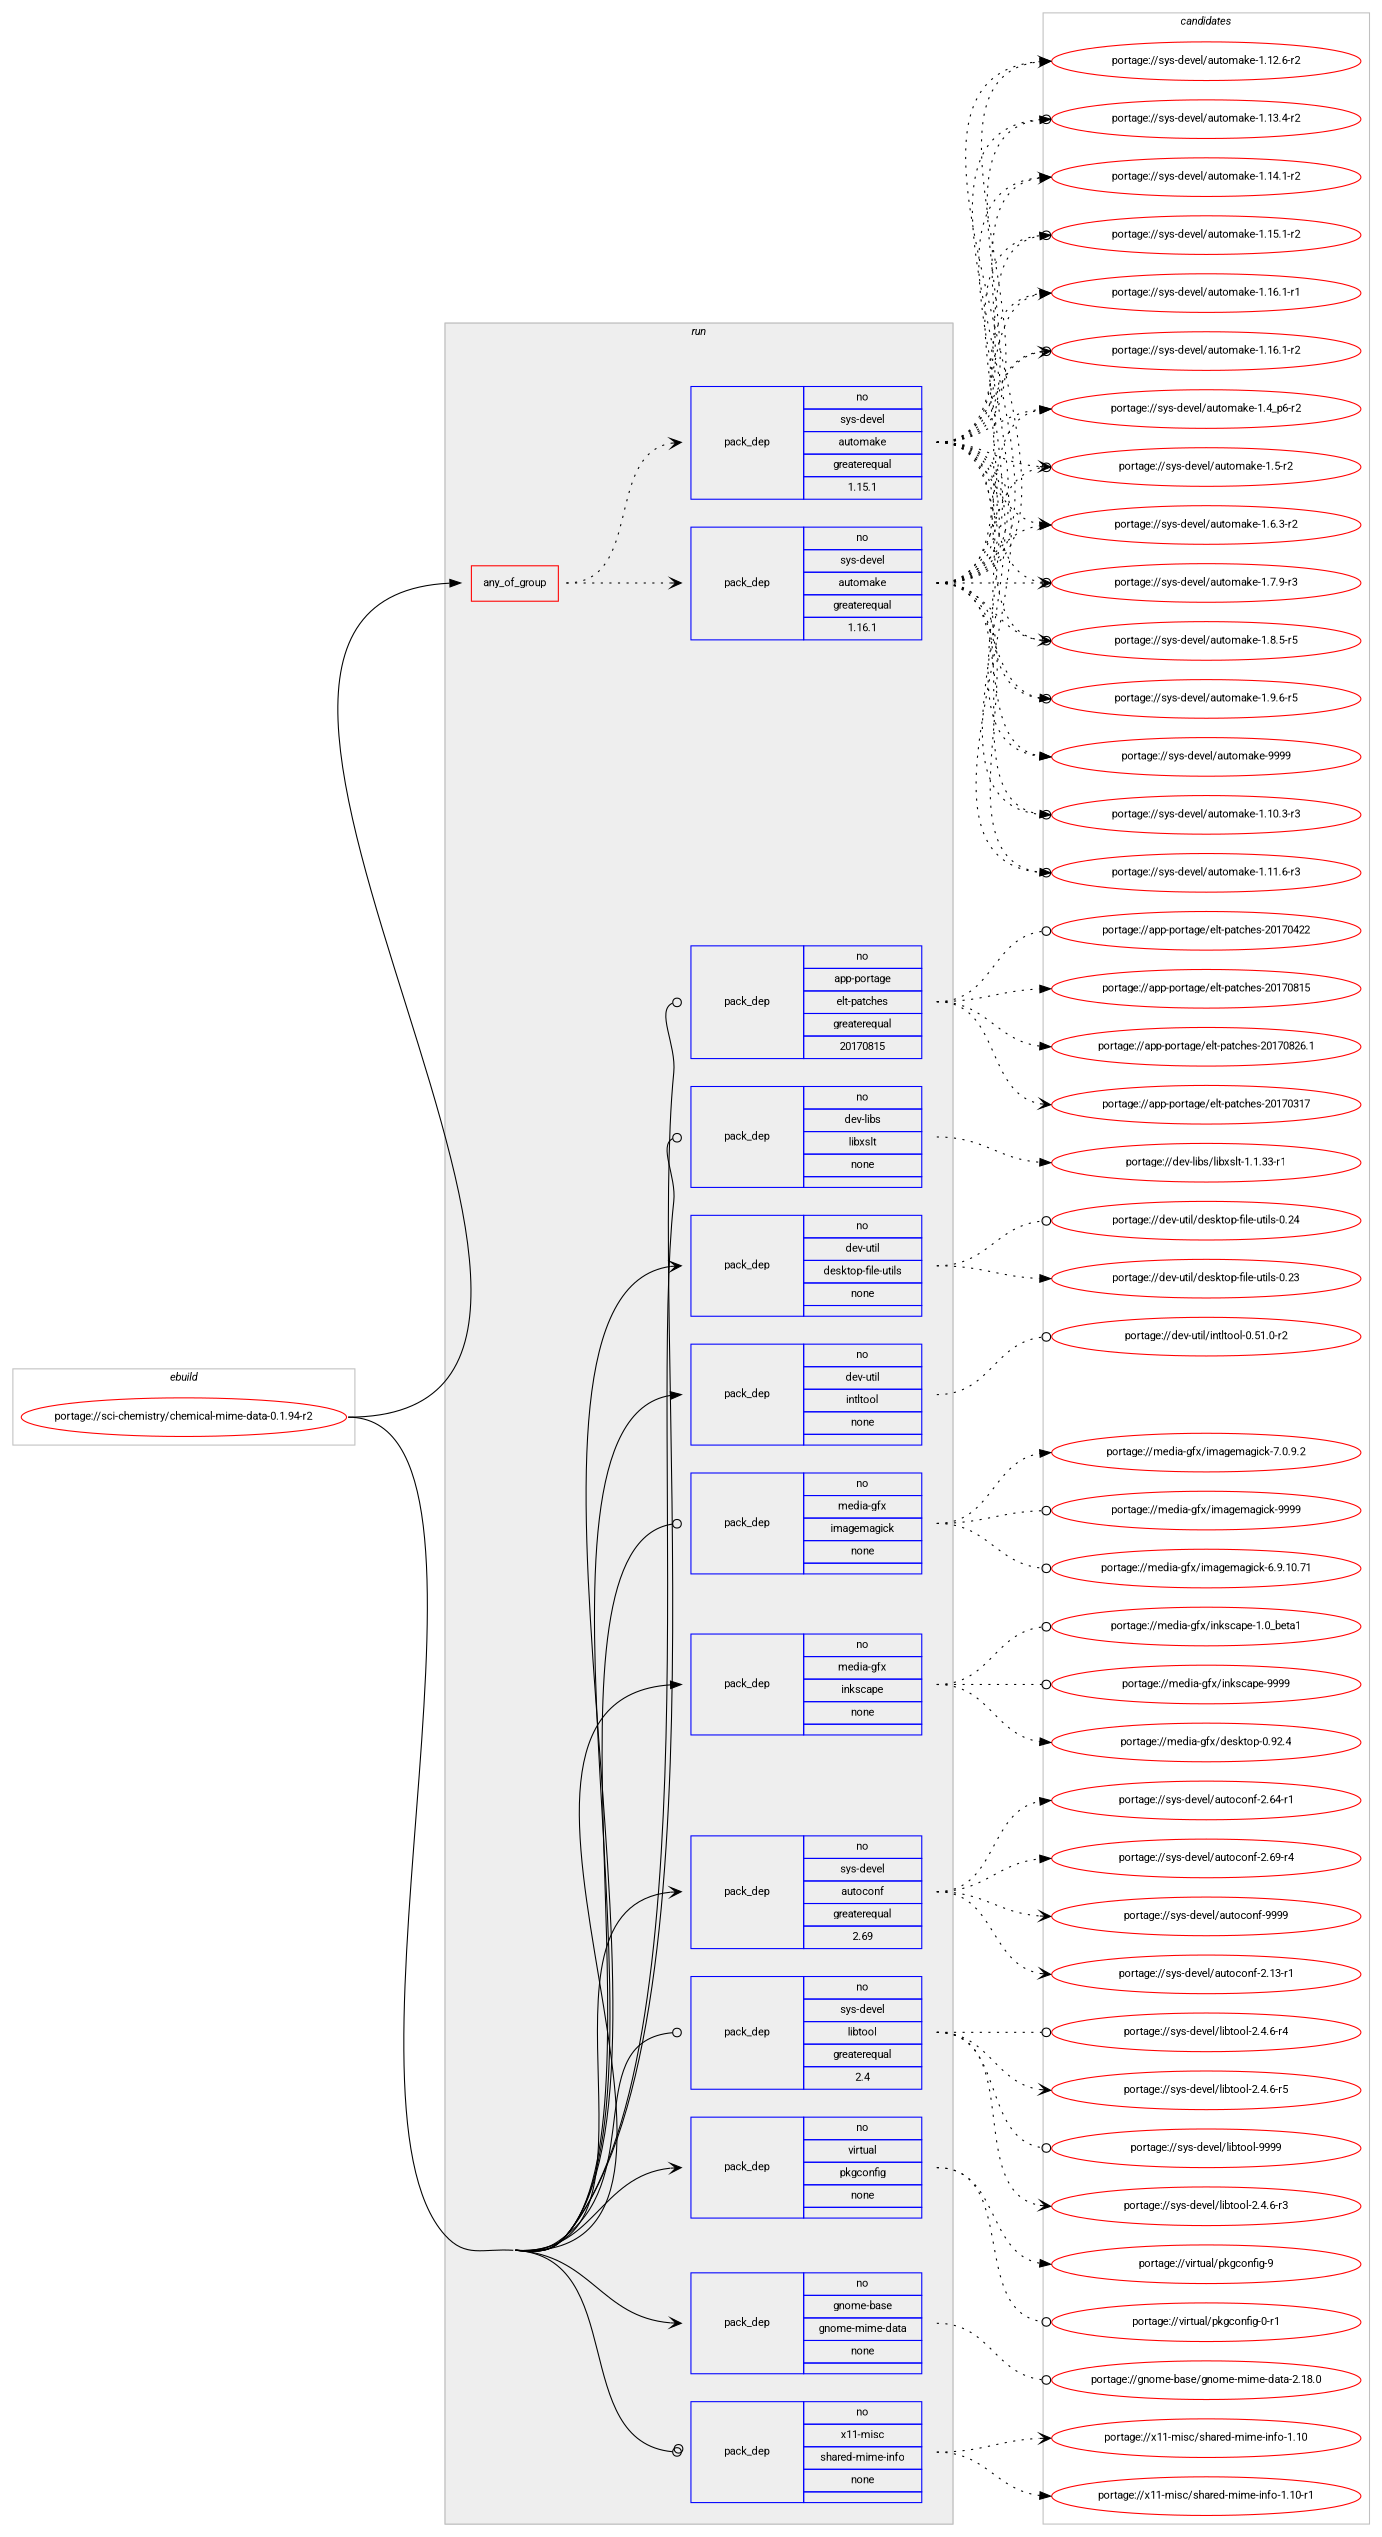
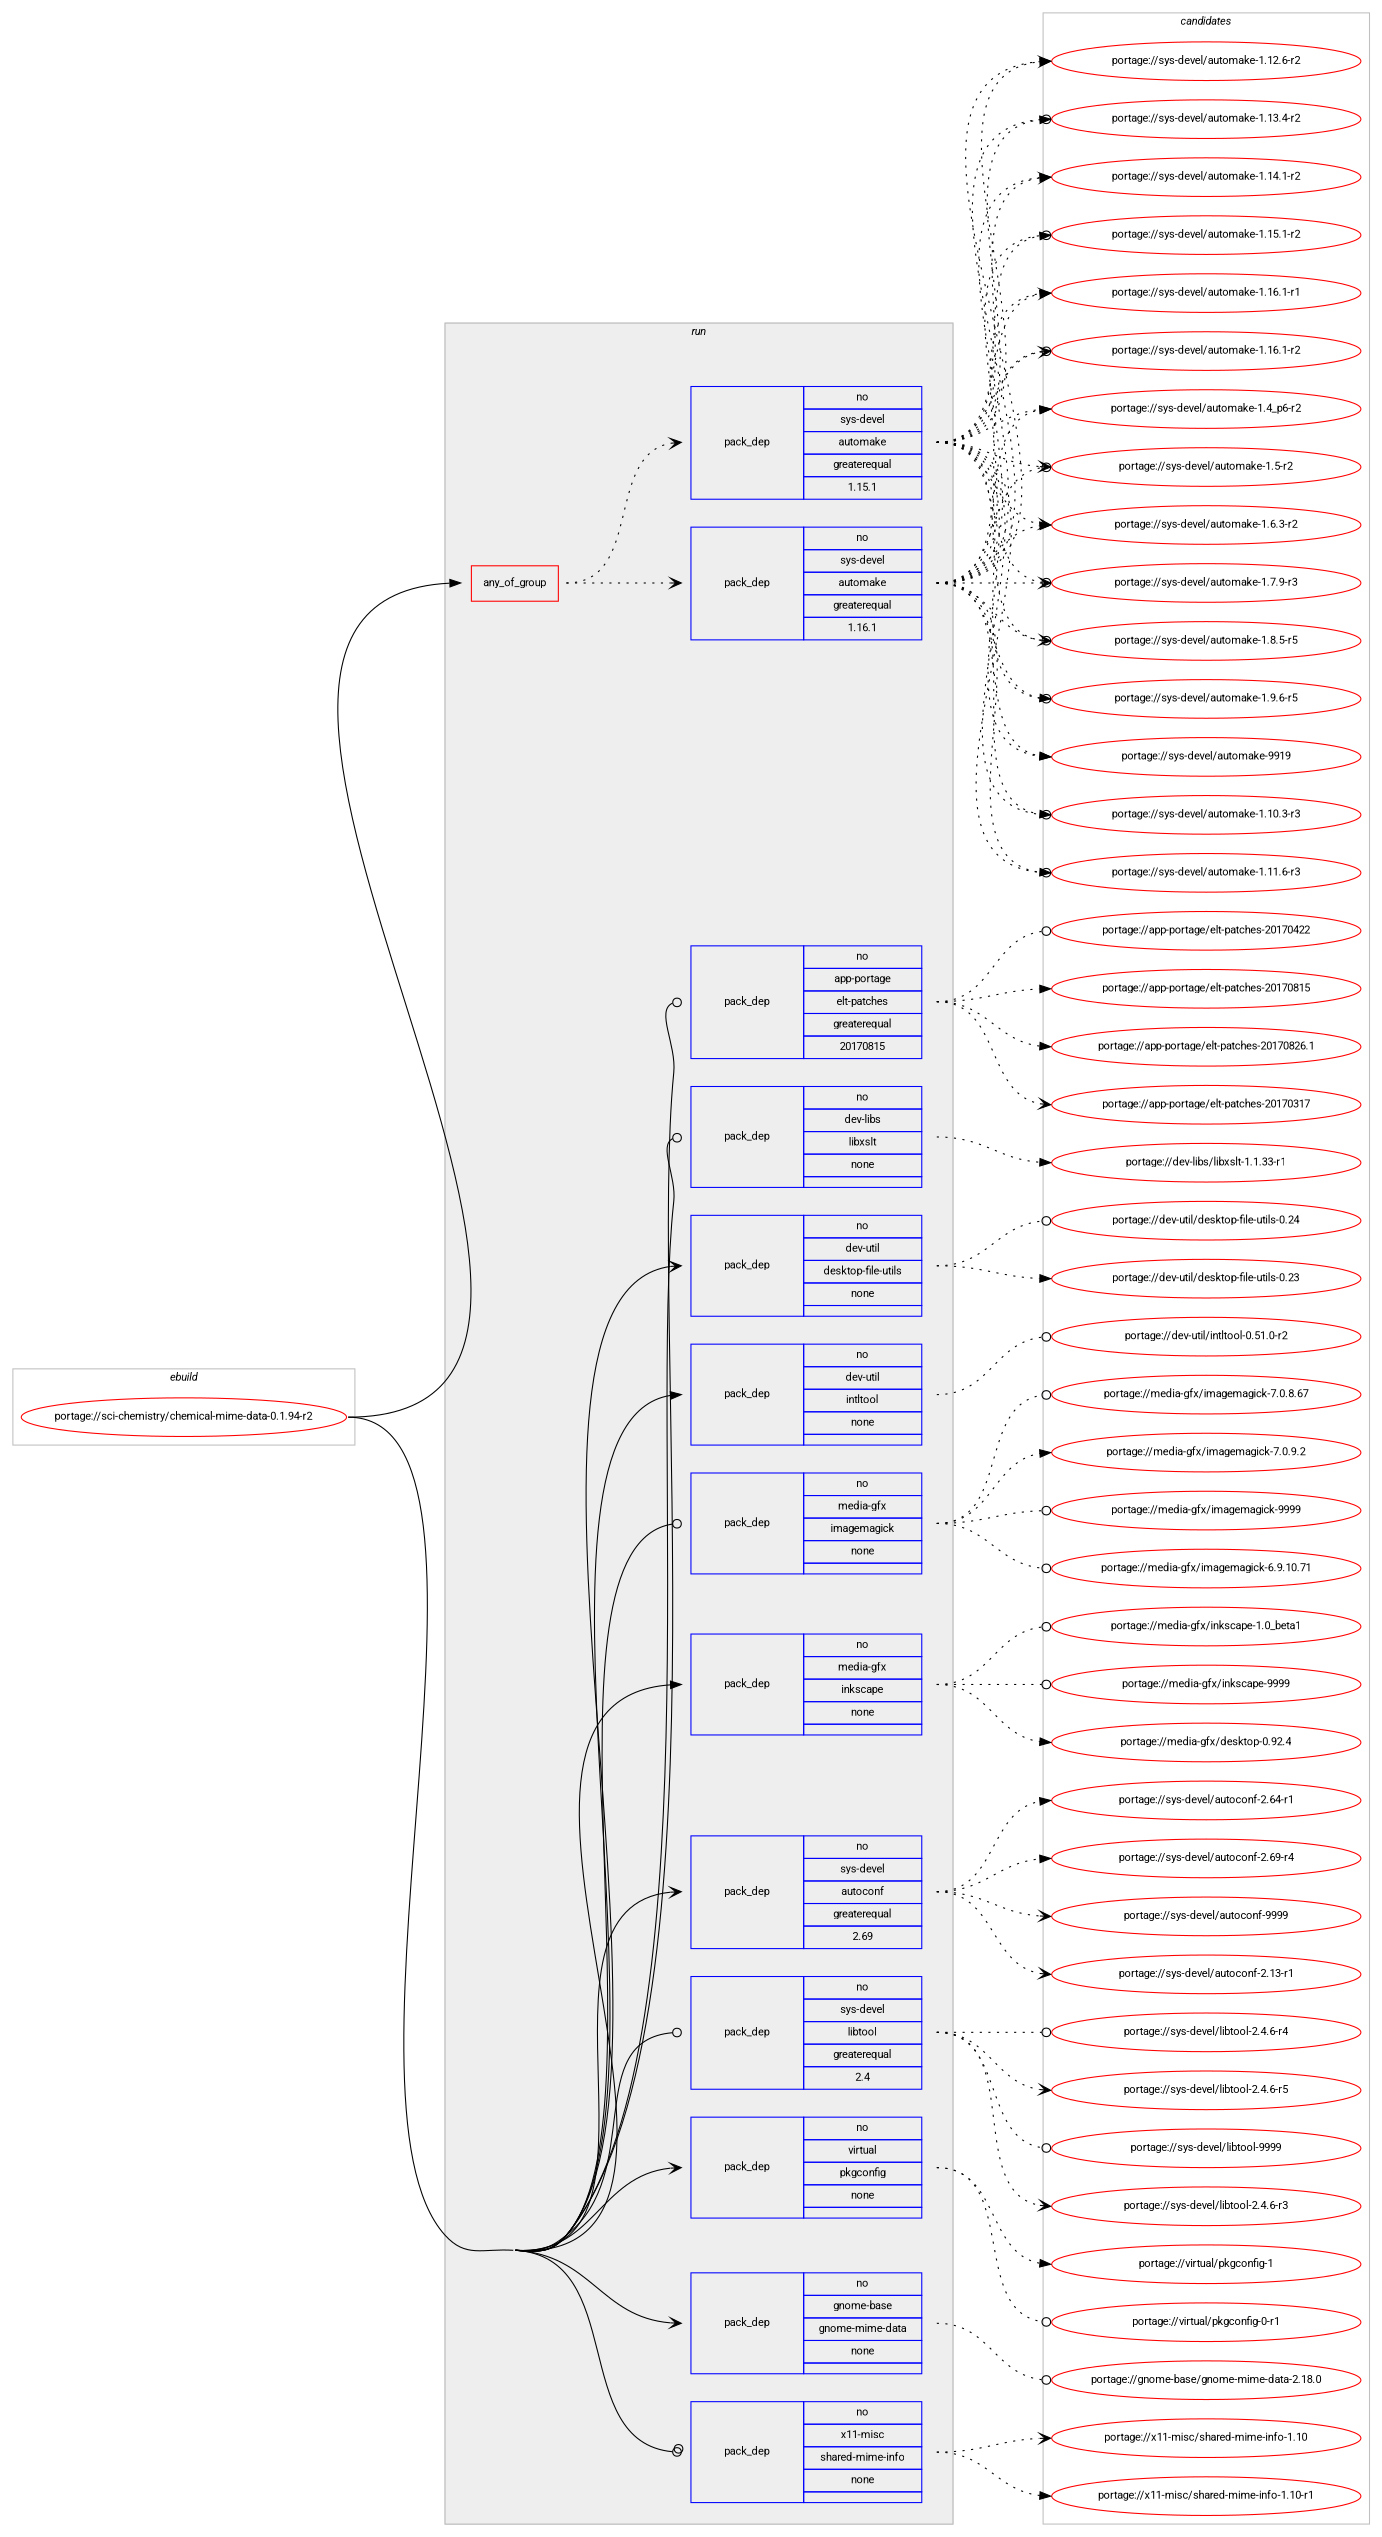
(1206, 757) -> (1206, 757)
none -> (1206, 1395)
(1206, 2264) -> (1206, 2264)
